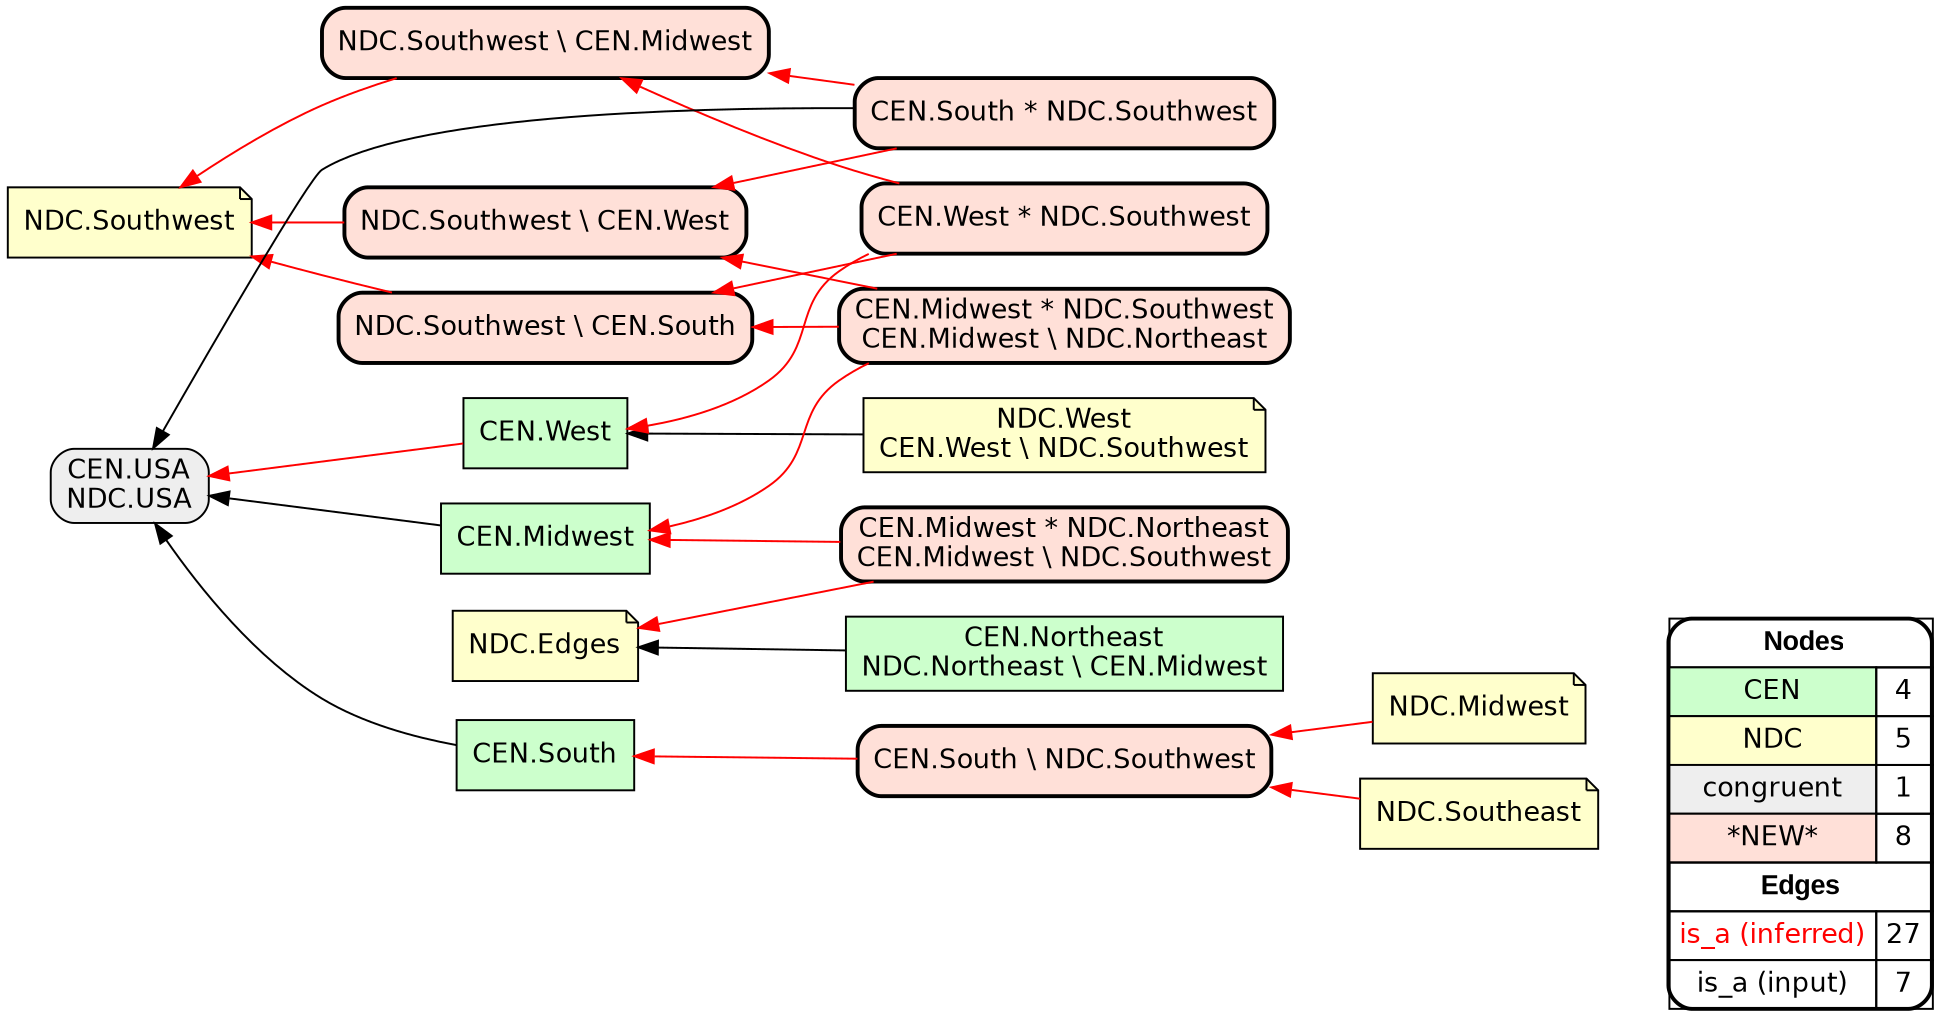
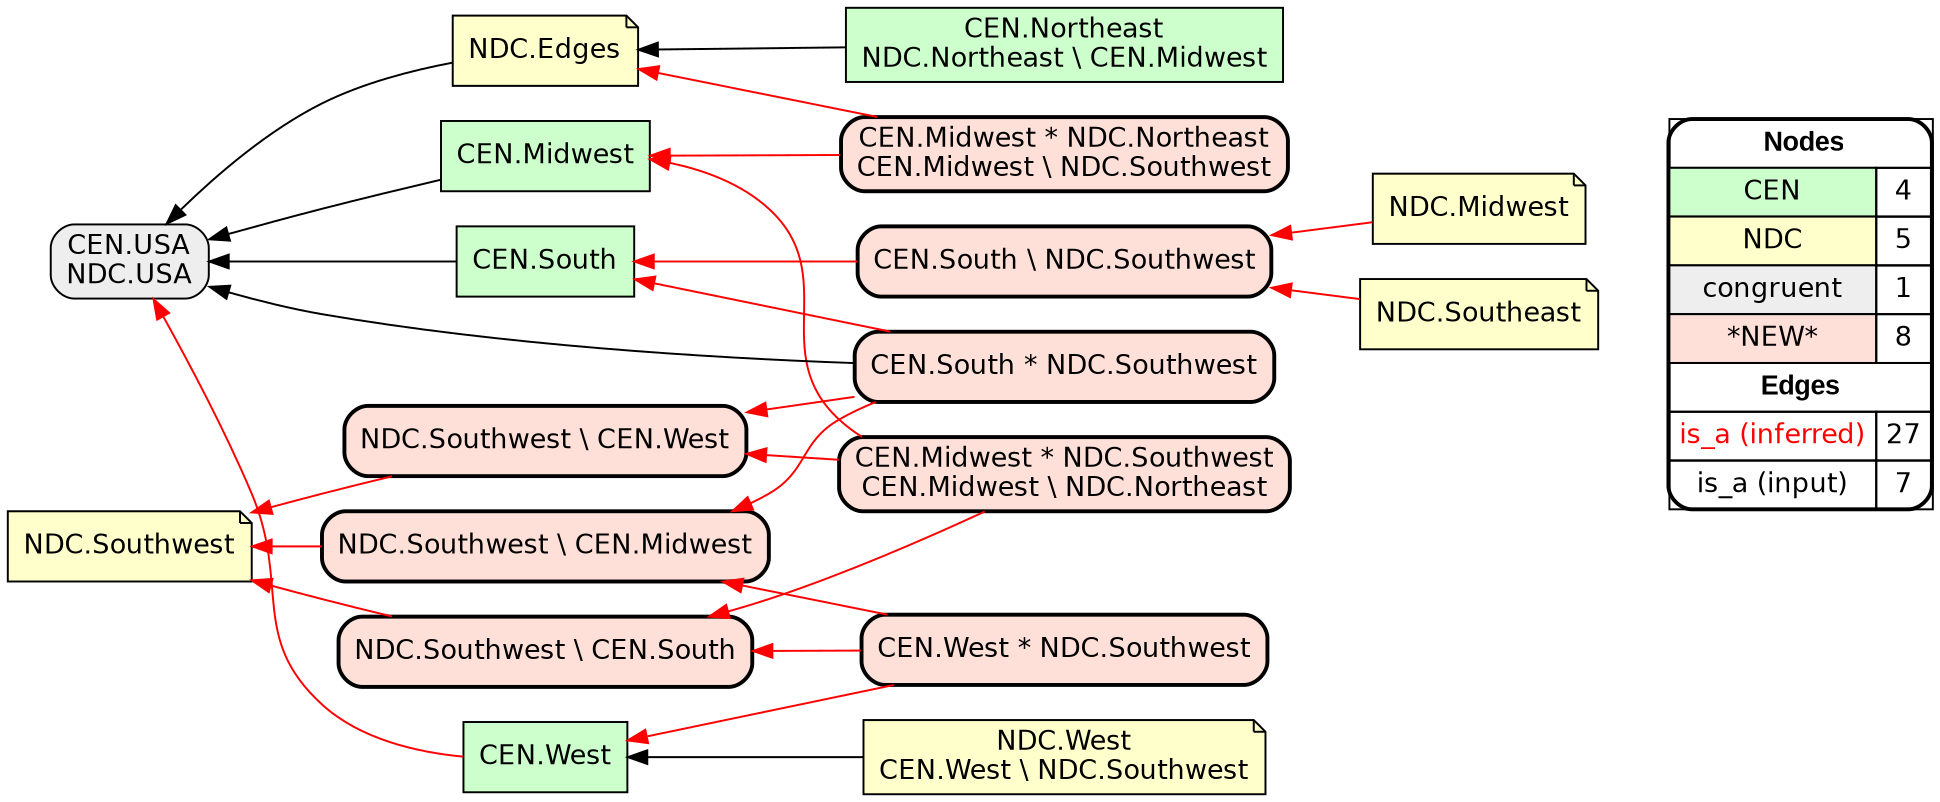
none -> (304, 113)
none -> (772, 308)
